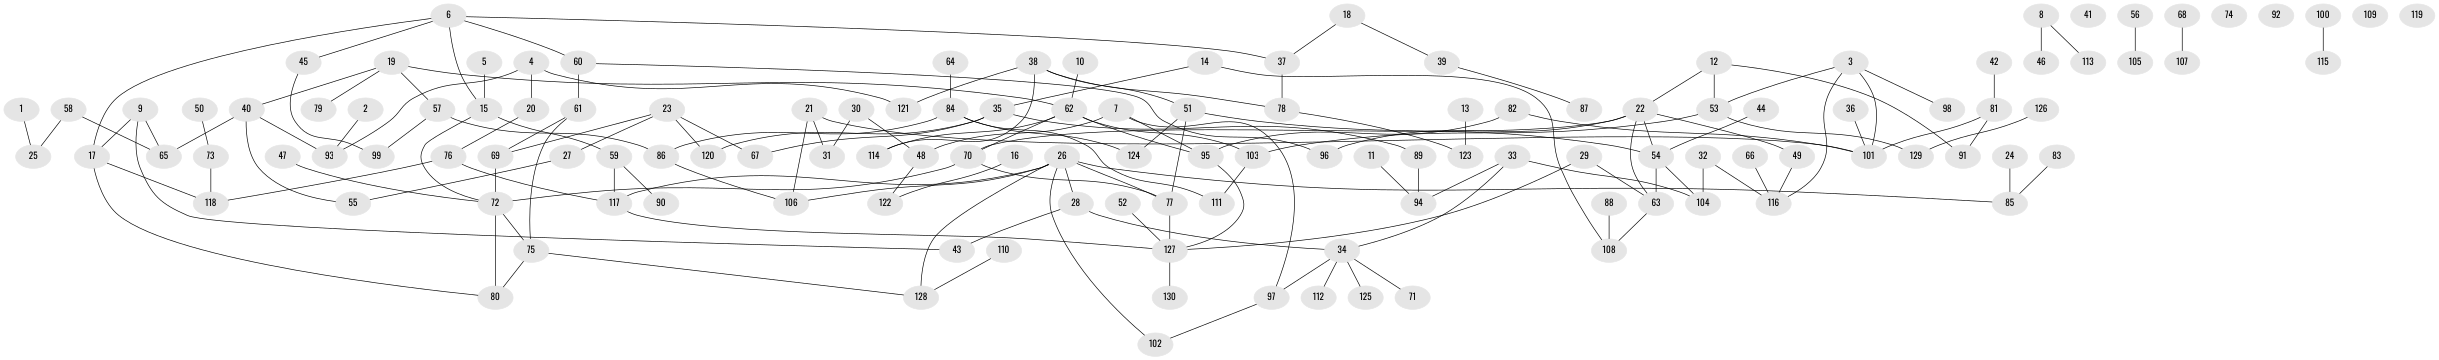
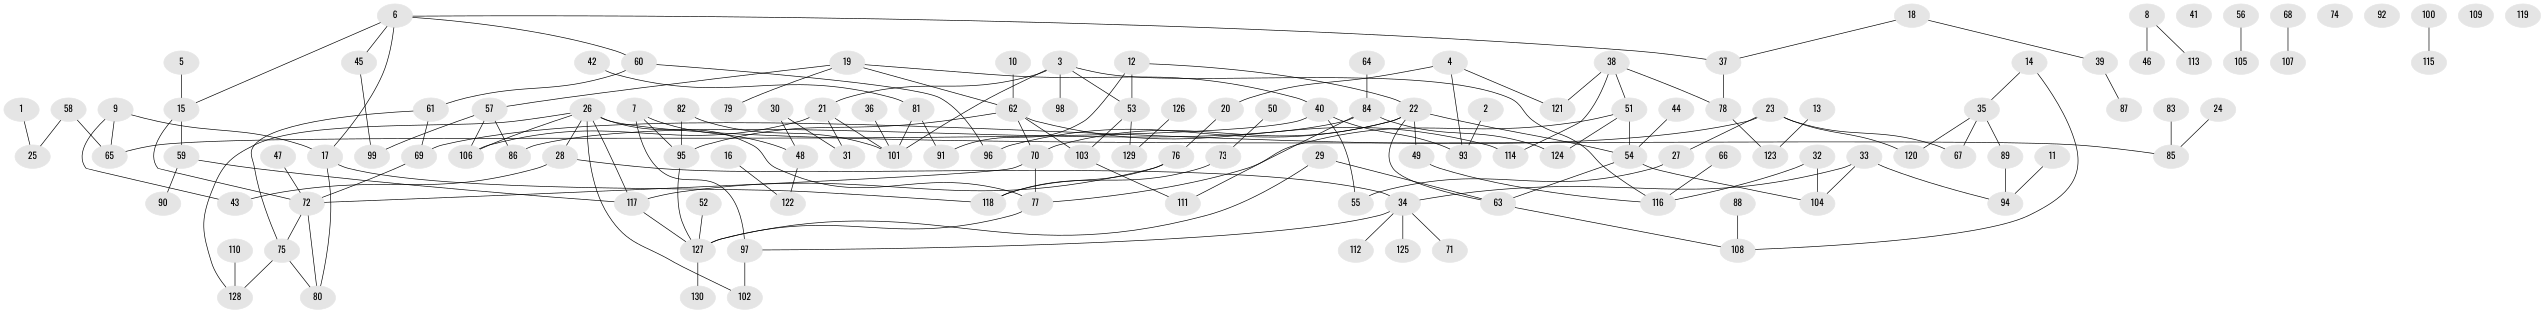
none -> (947, 86)
(725, 183) -> (478, 133)
